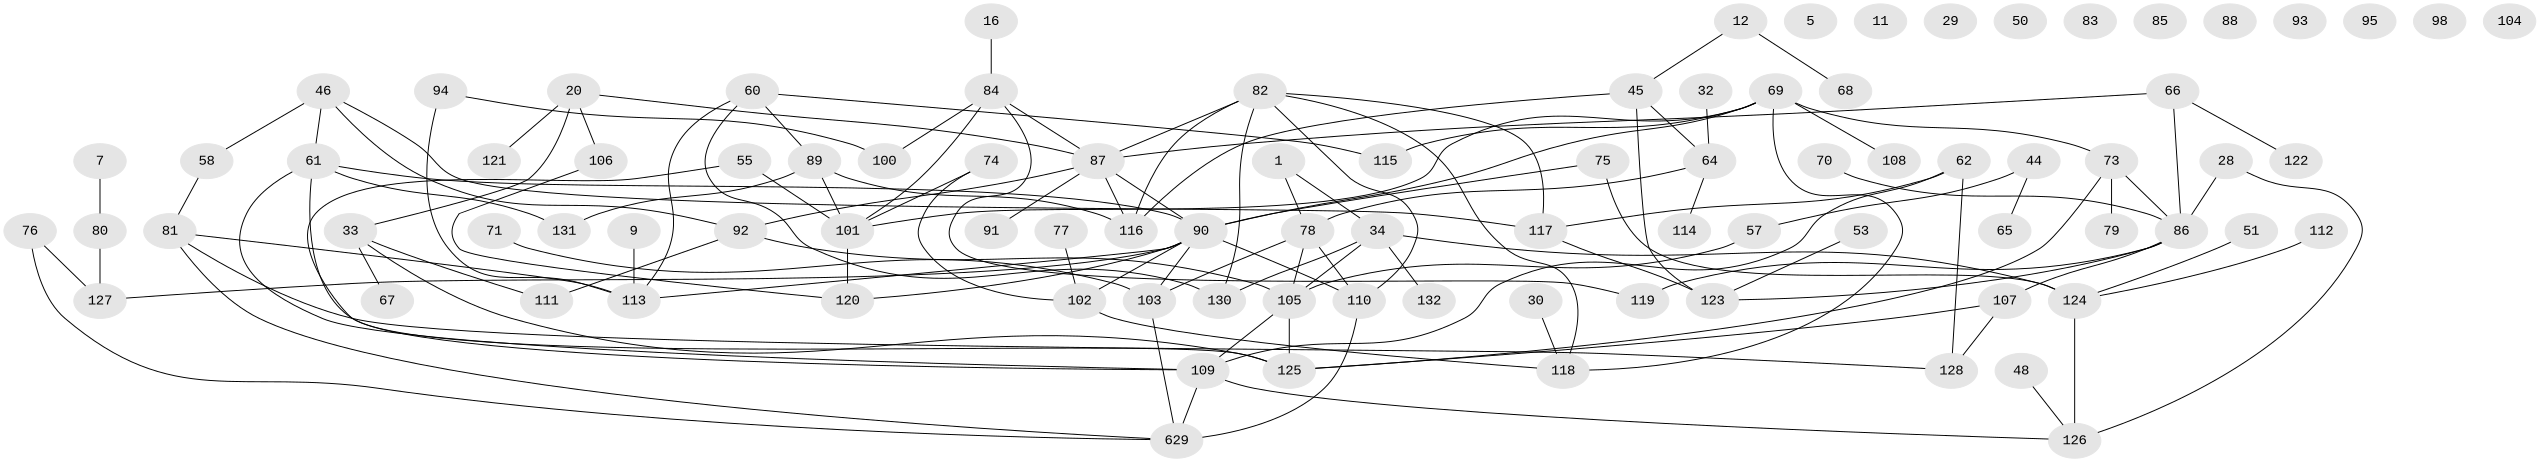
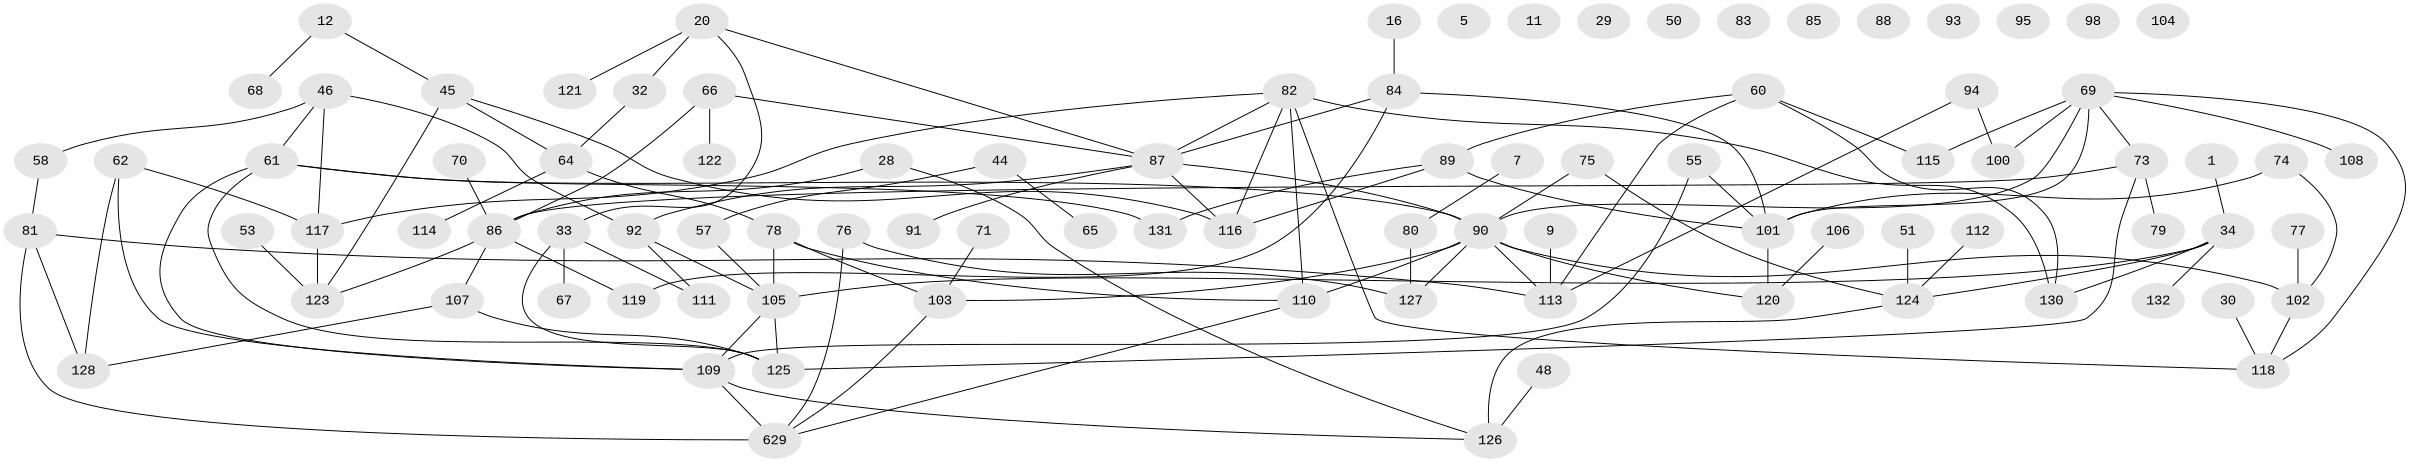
(941, 124) -> (2043, 126)
(587, 126) -> (671, 56)
(1293, 196) -> none
